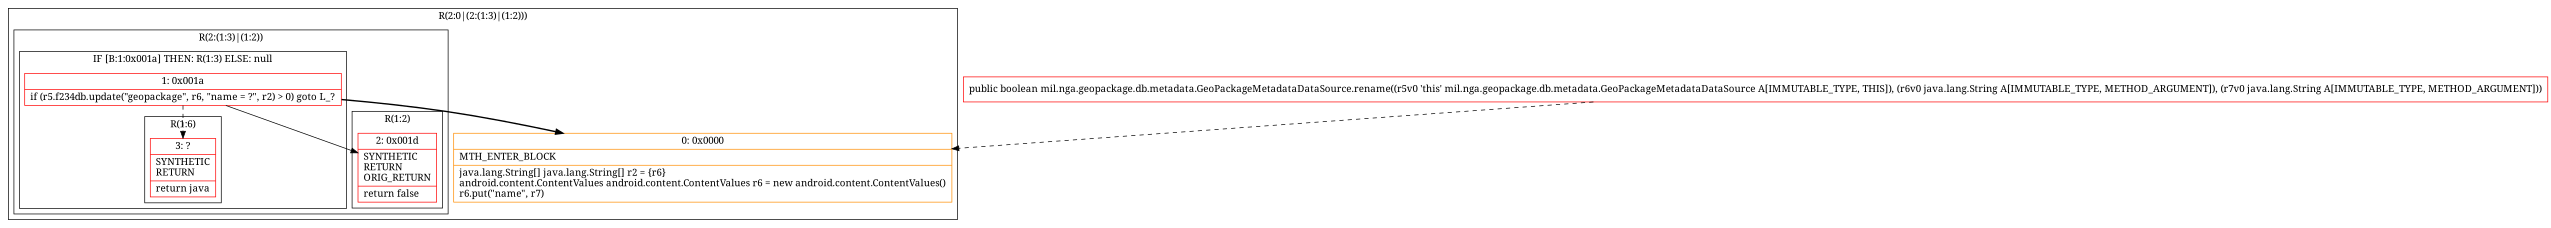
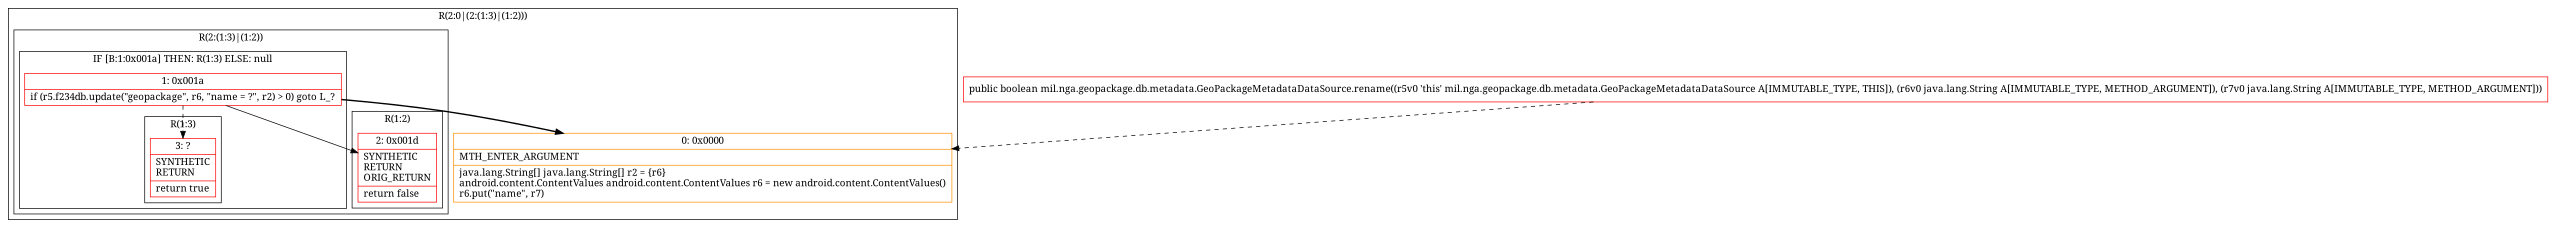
(183, 125) -> (183, 125)
(508, 157) -> (519, 157)
(183, 189) -> (183, 189)
